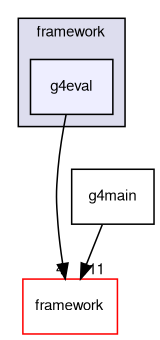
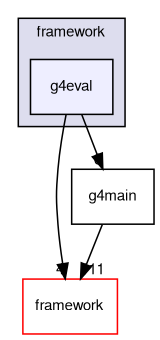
none -> (90, 136)
